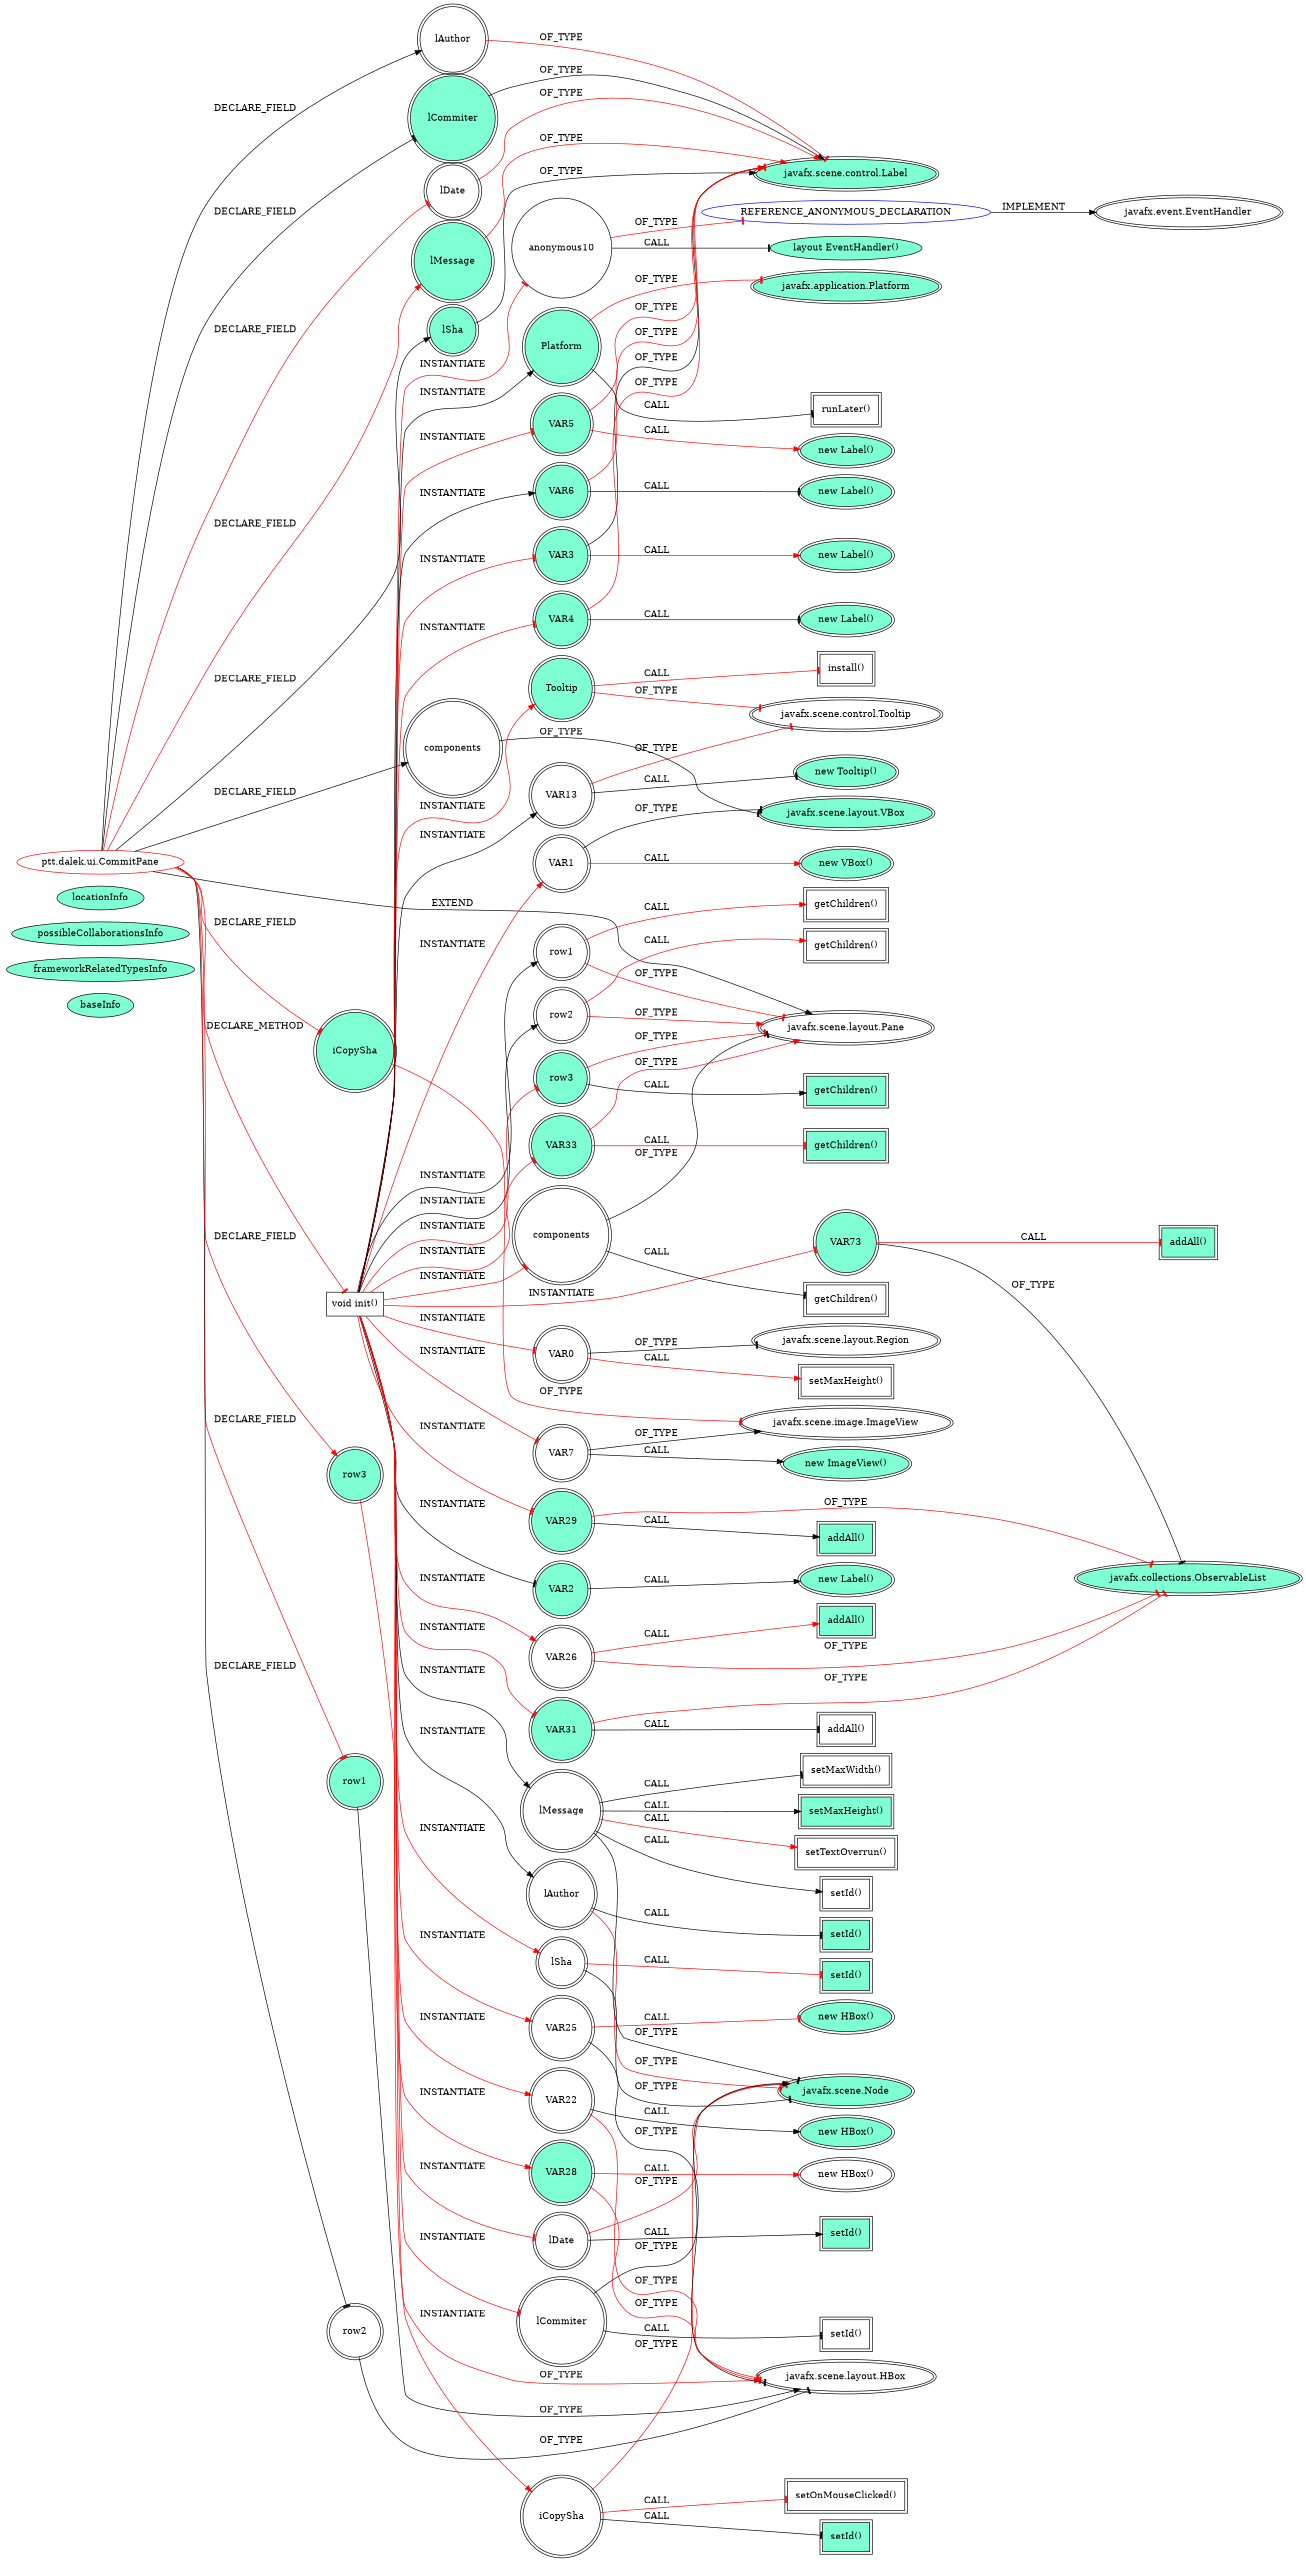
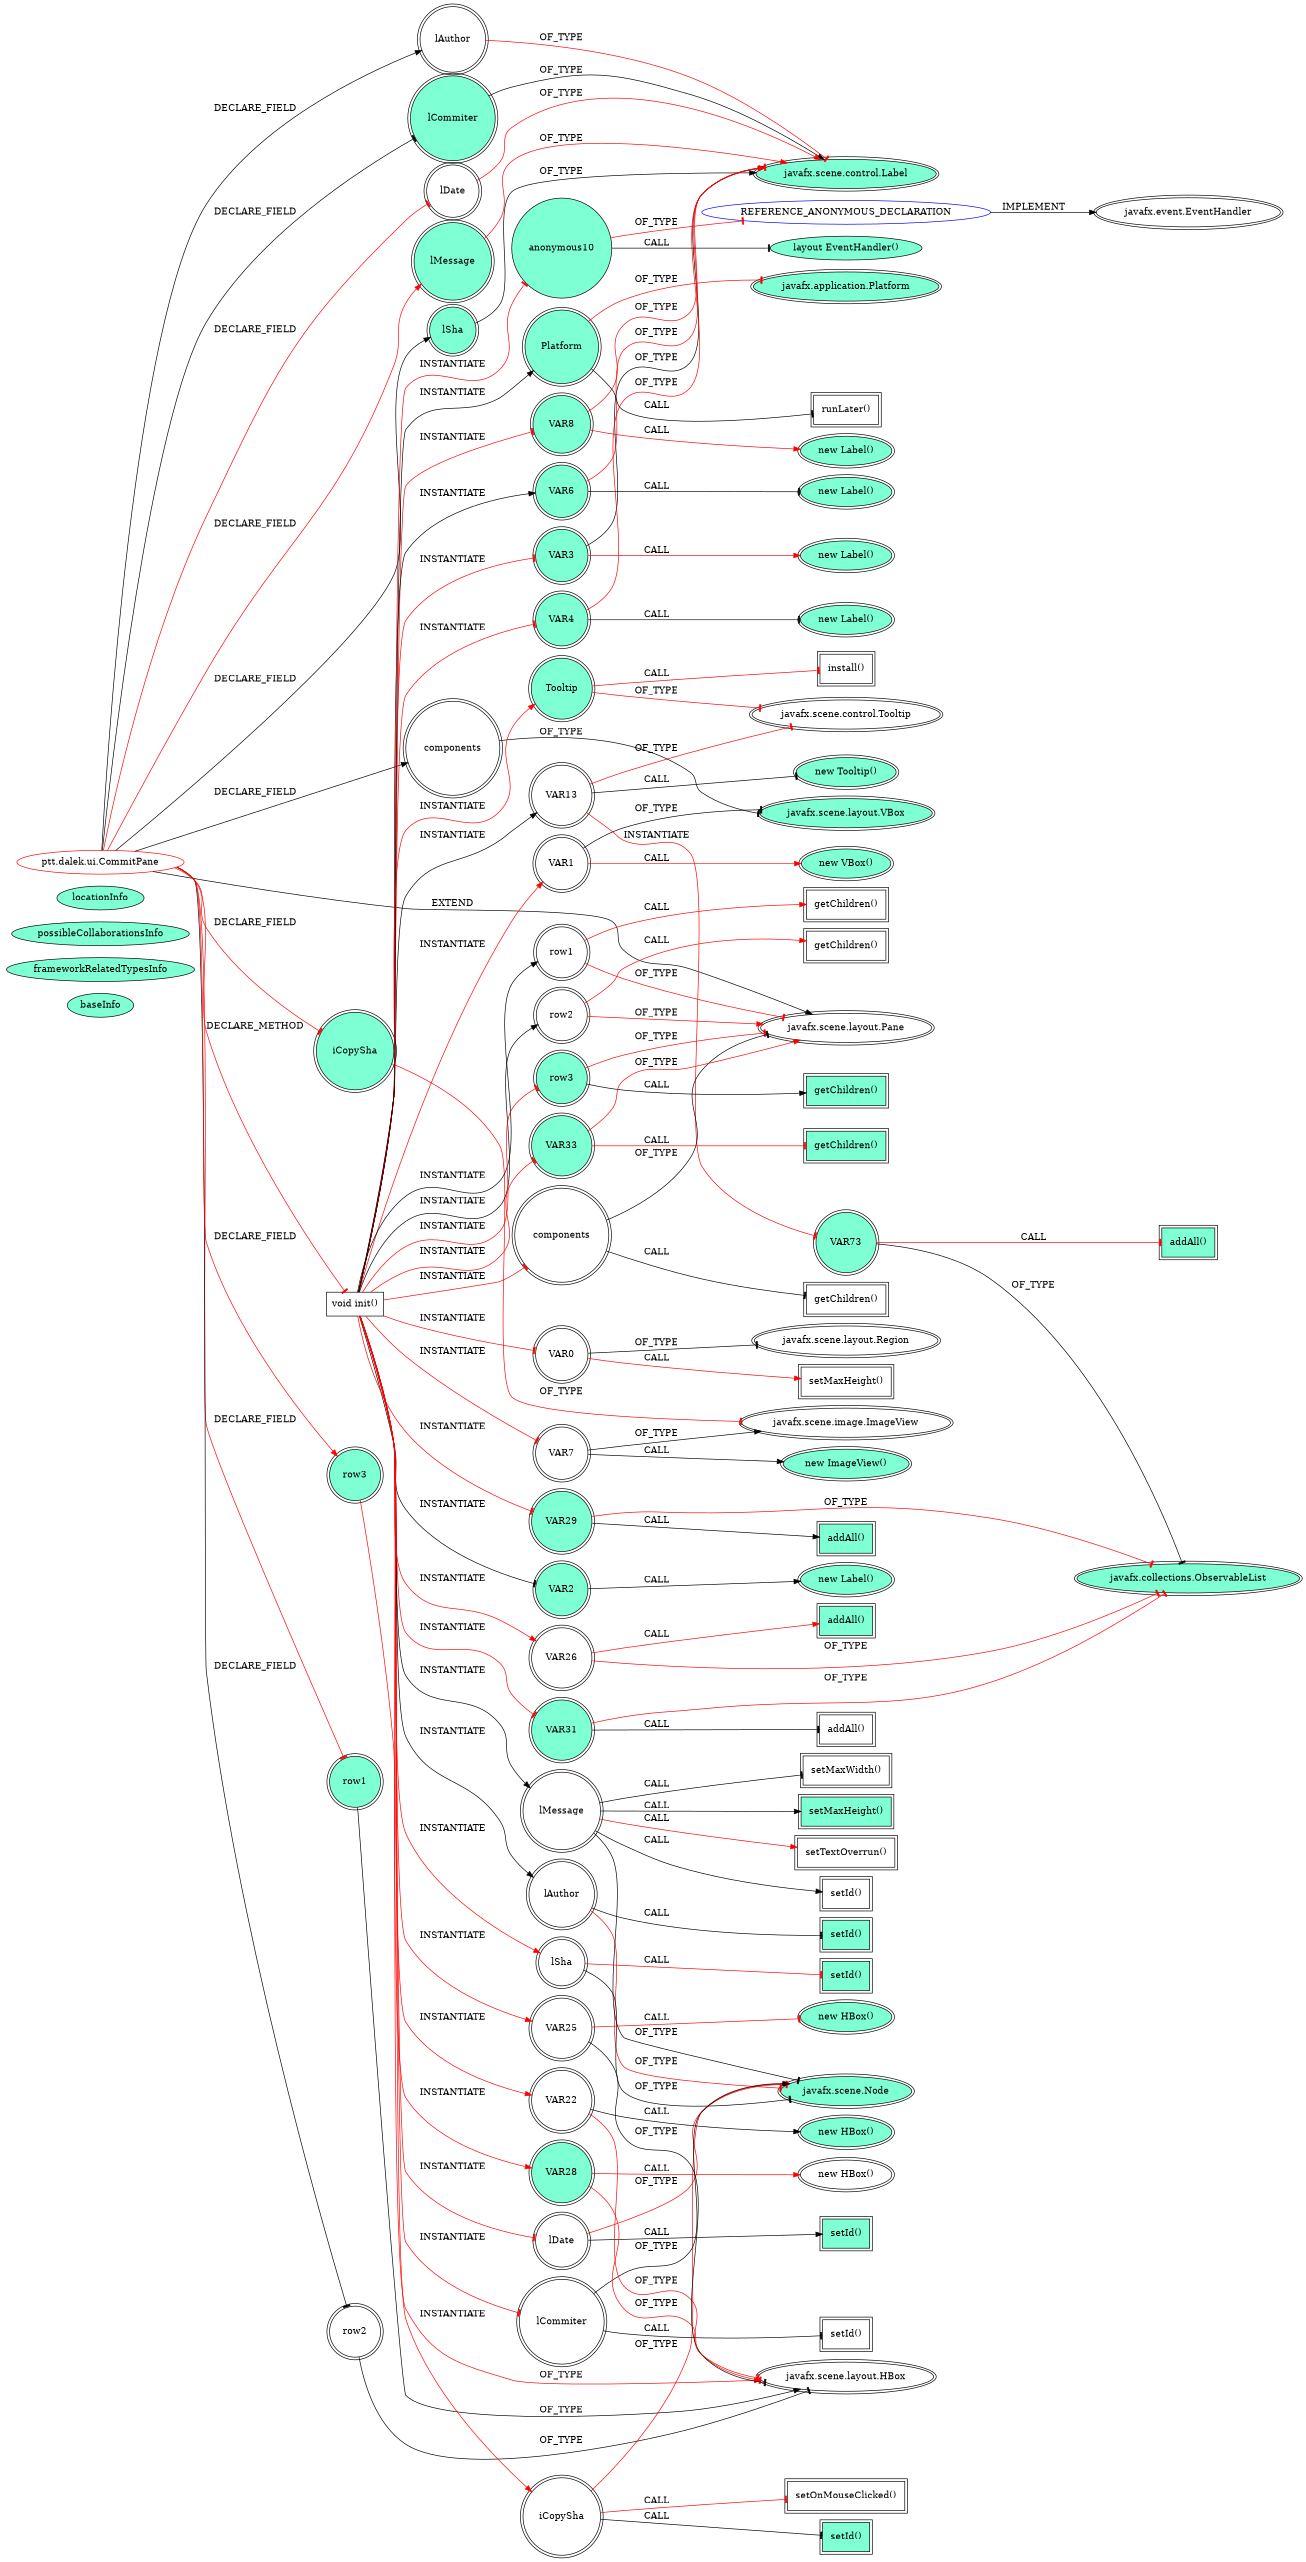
(562, 248) -> (562, 248)
(562, 424) -> (562, 424)
(601, 1299) -> (698, 1004)
